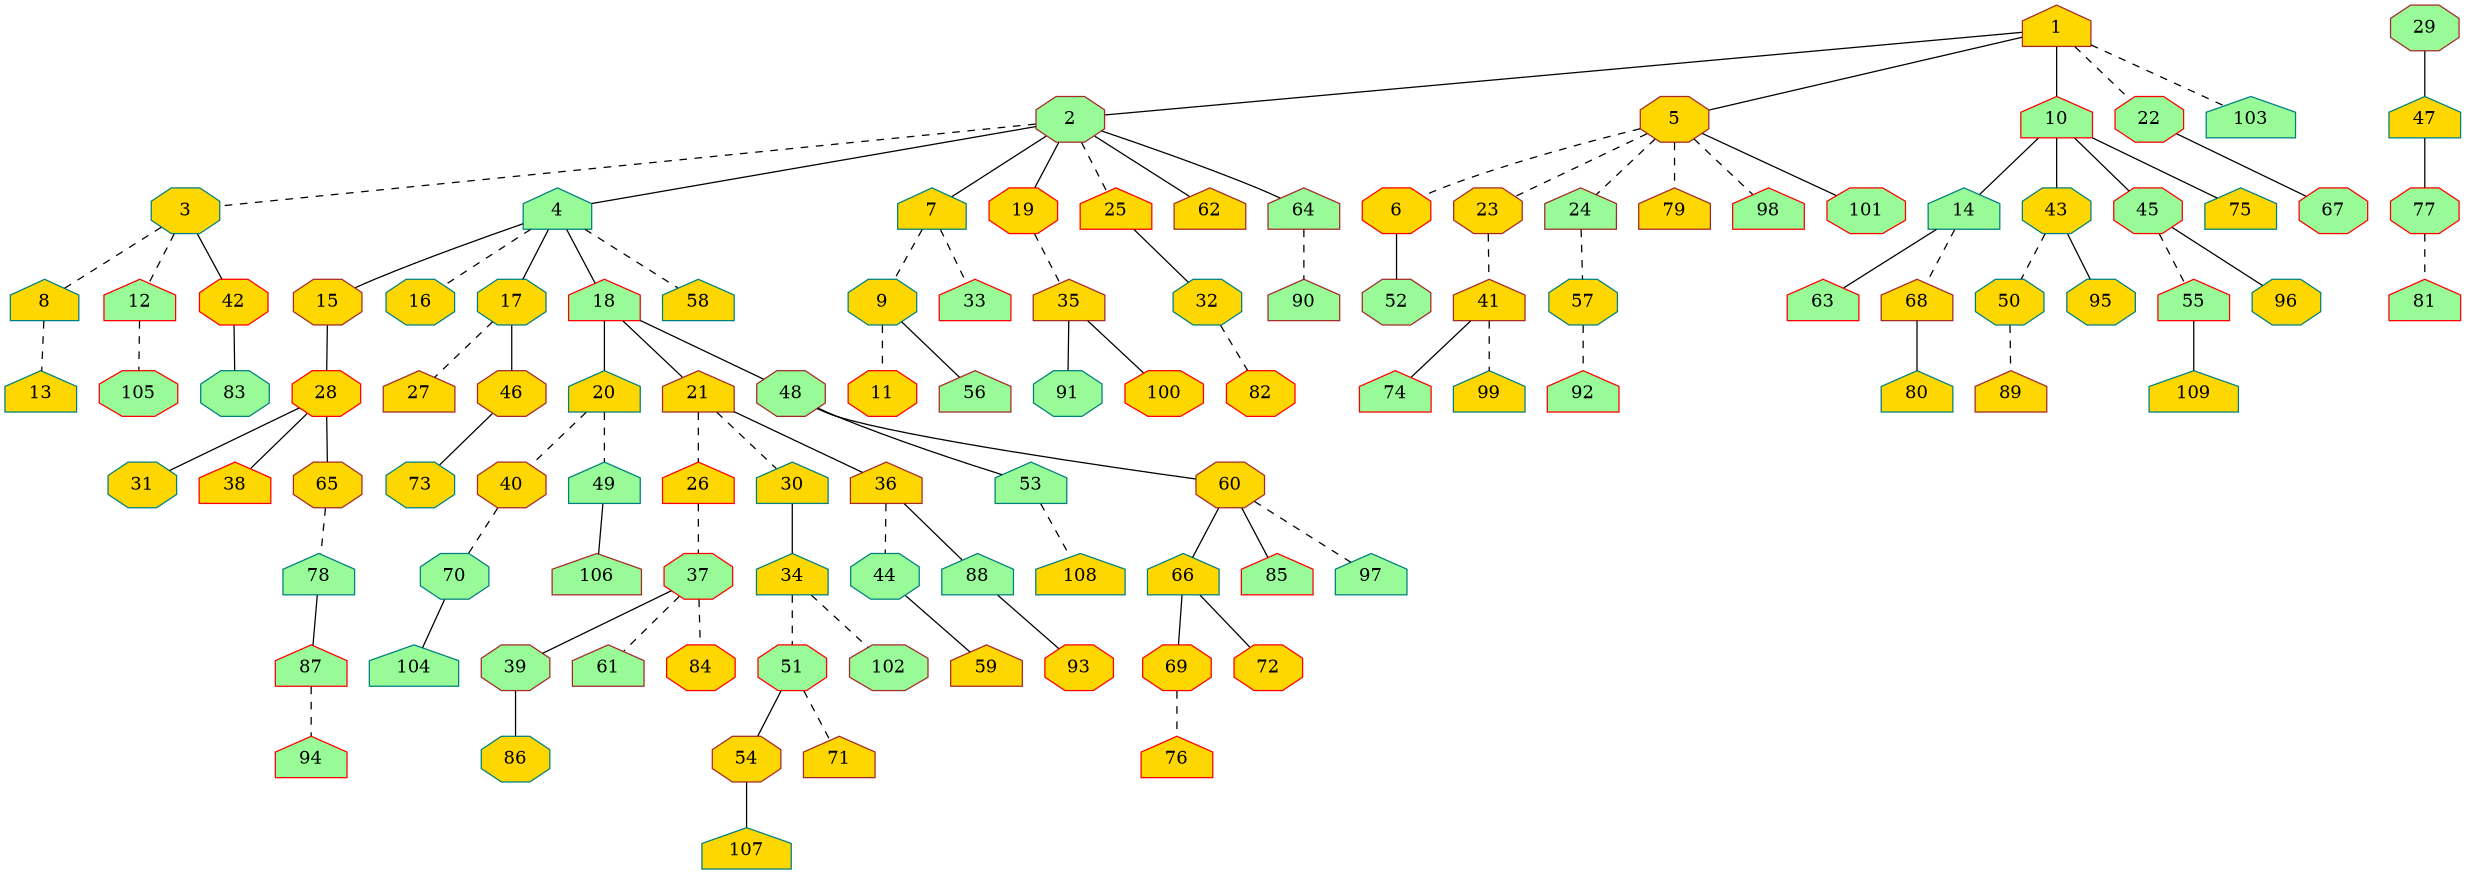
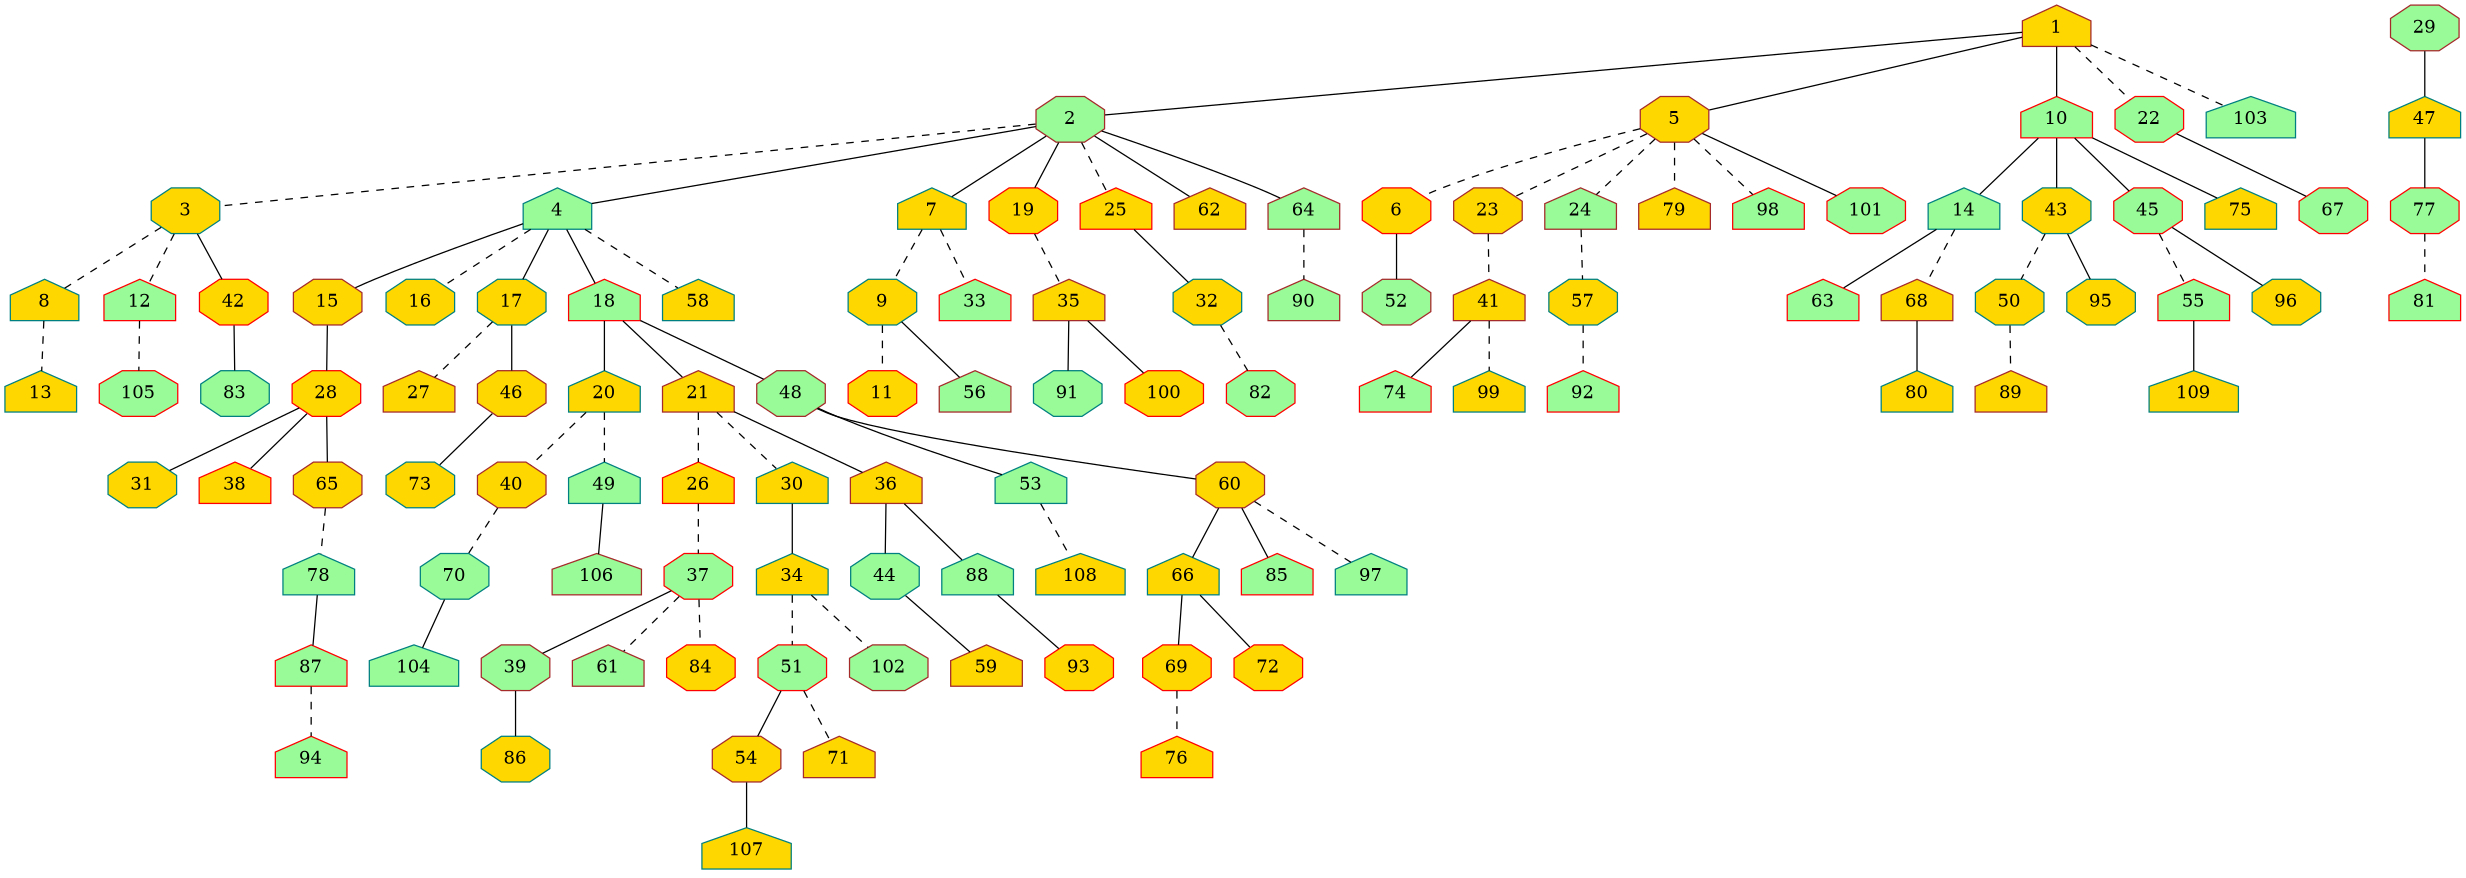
(1261, 394) -> (1261, 394)
(886, 529) -> (886, 529)
